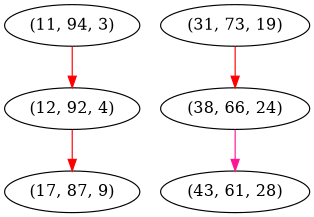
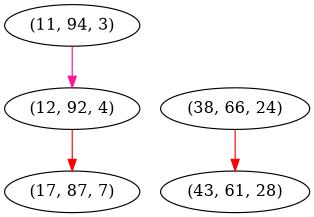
(235, 25) -> none
(72, 61) -> (72, 61)
(235, 145) -> (235, 145)
(72, 192) -> (72, 192)
